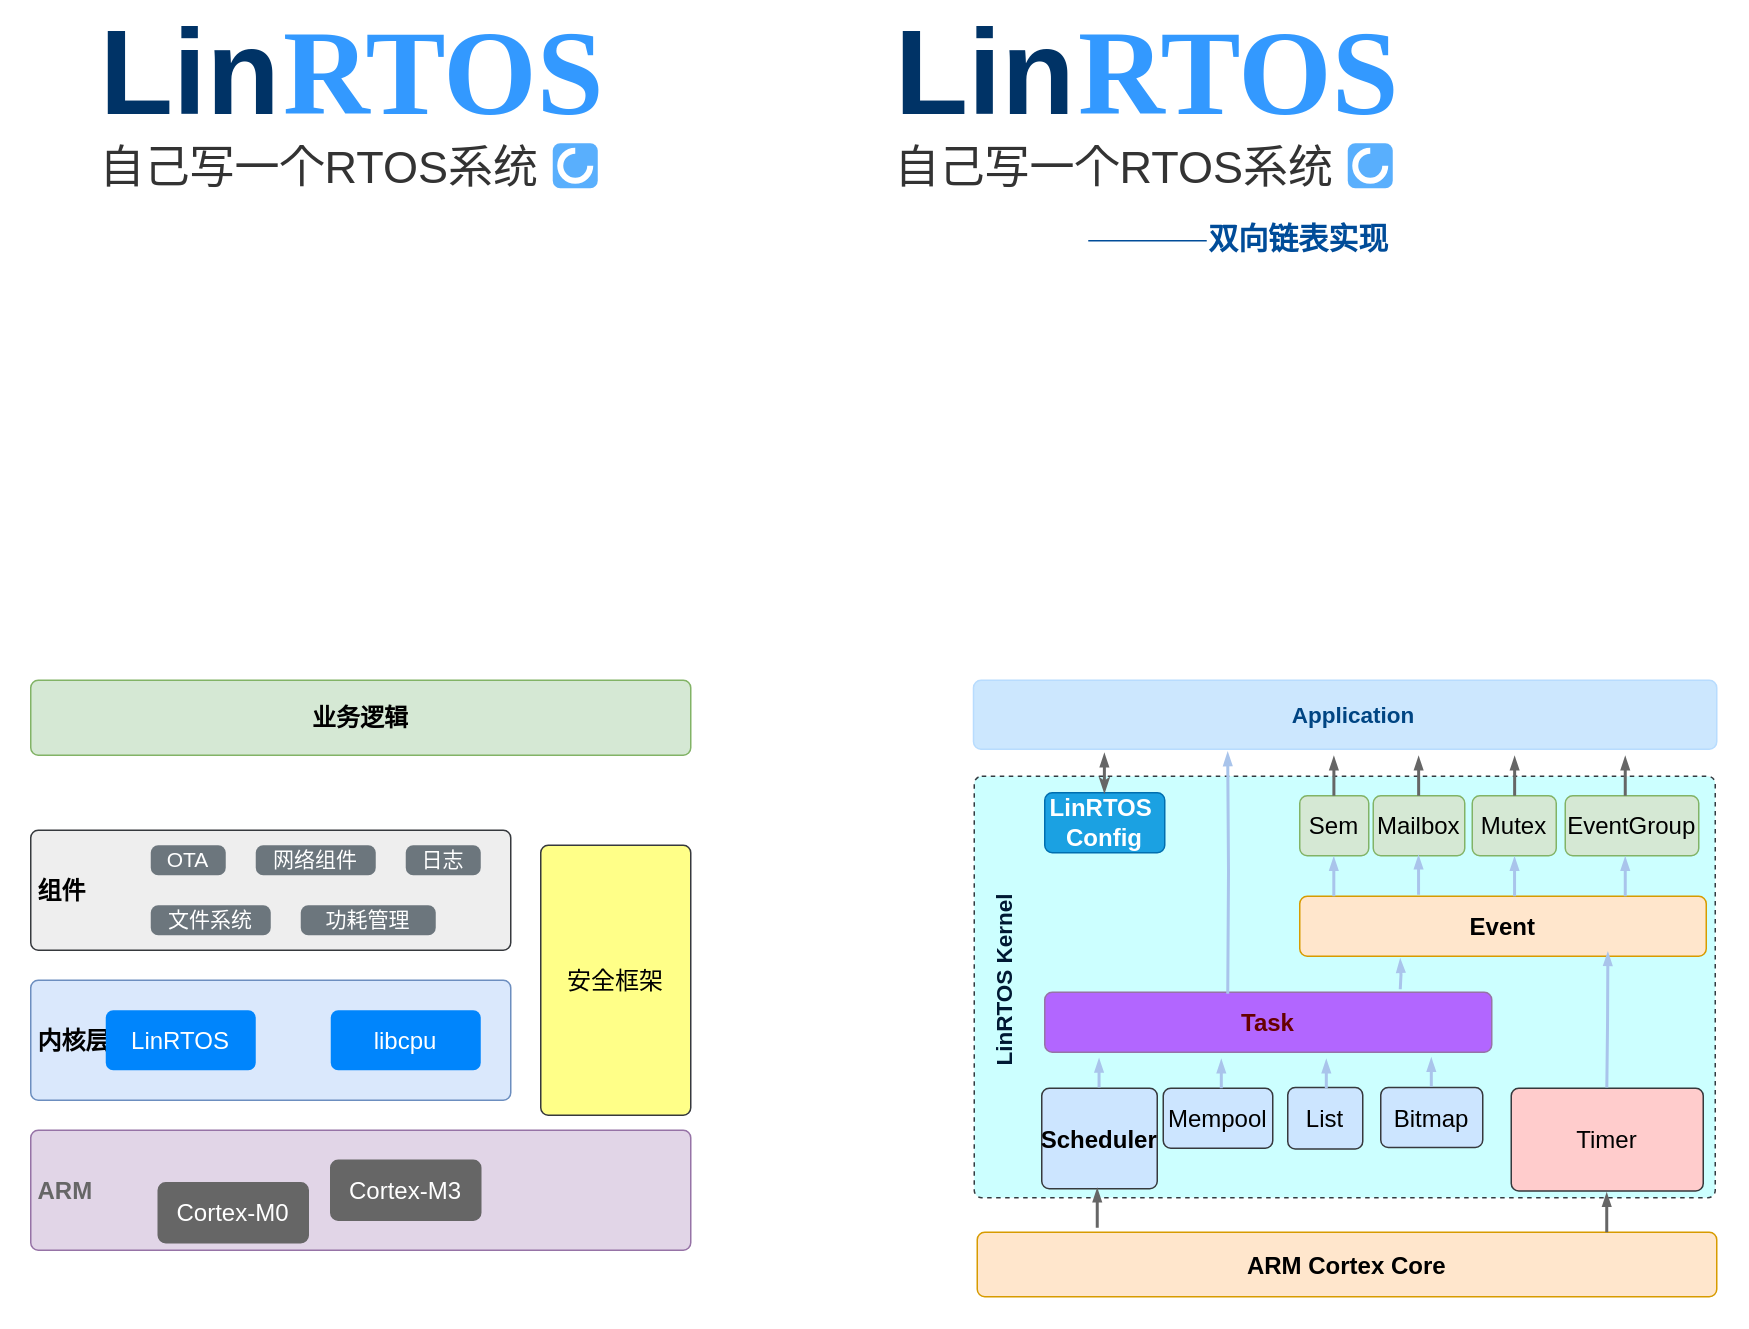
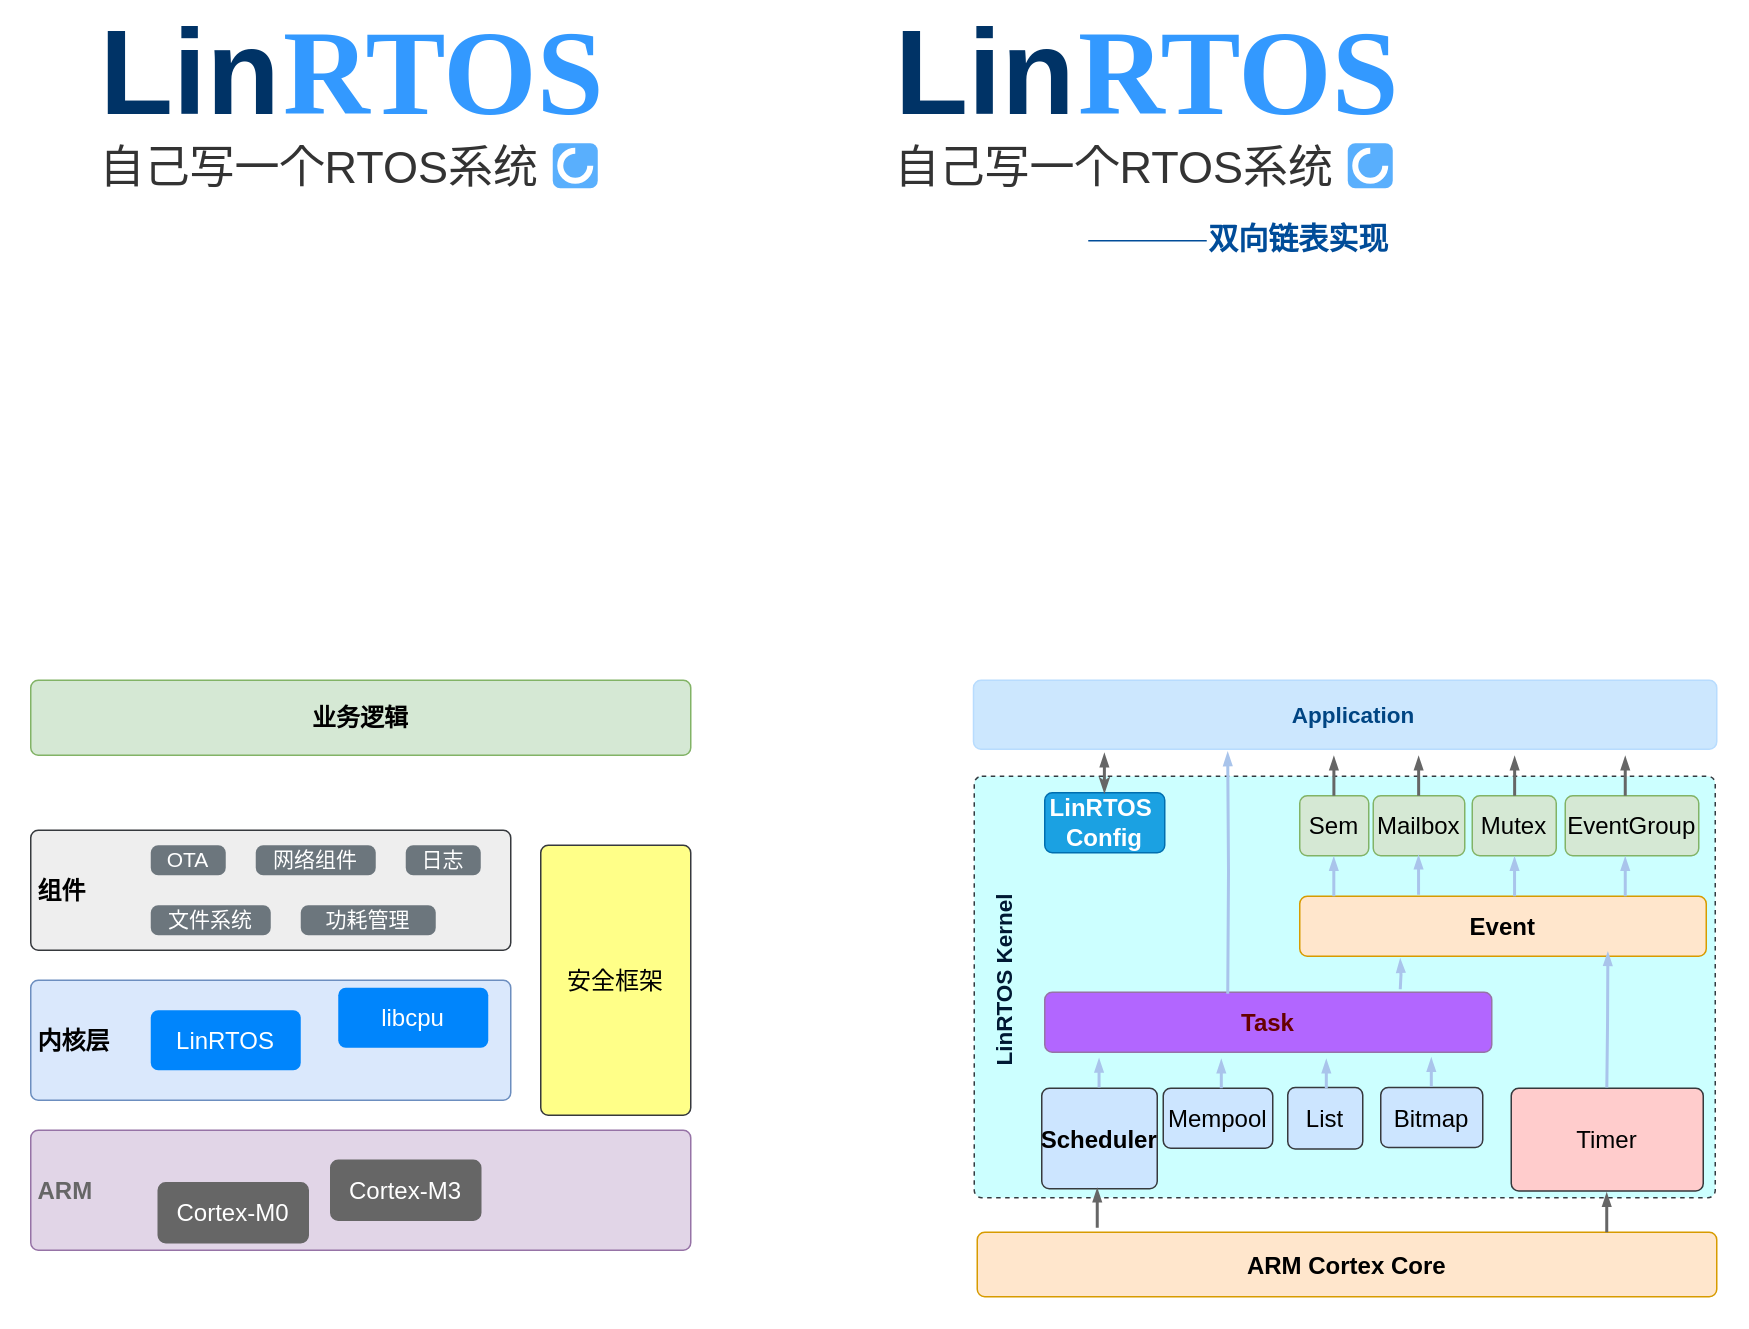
(181, 1040) -> (226, 1040)
(406, 1040) -> (413, 1018)
